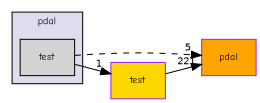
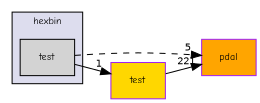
(47, 22) -> (47, 22)
